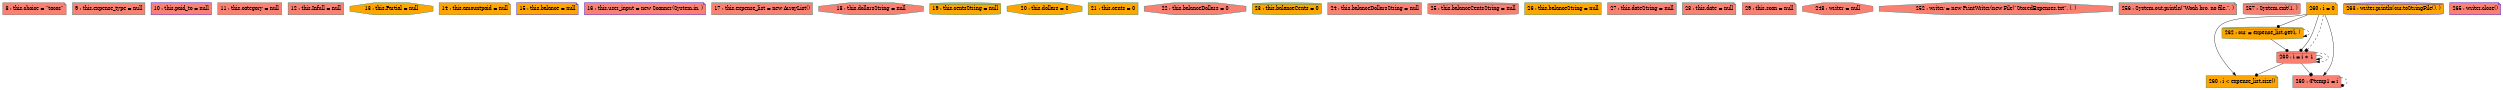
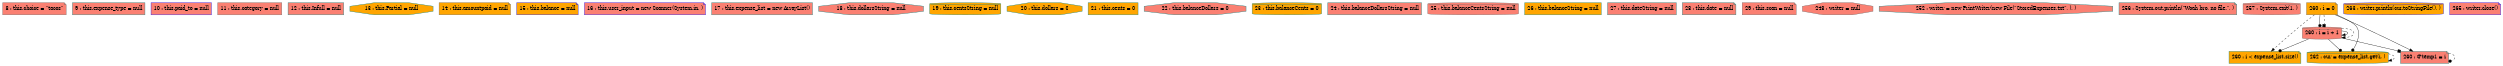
(2235, 20) -> (2294, 31)
(2278, 44) -> (2334, 44)
